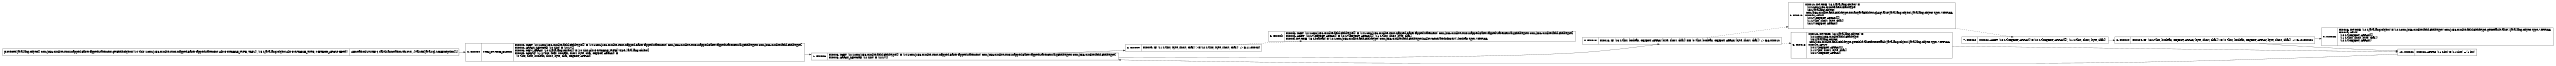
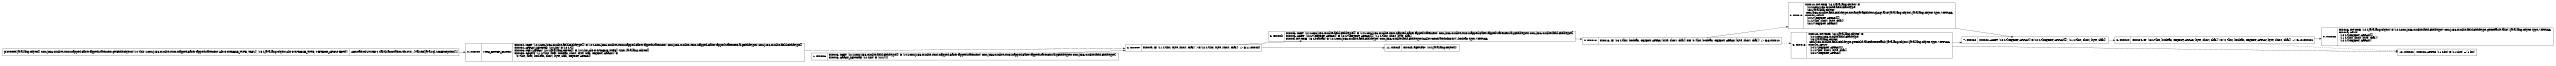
(1820, 10) -> (1820, 10)
(1747, 32) -> (1747, 32)
(1983, 32) -> (1983, 32)
(1269, 43) -> (1269, 43)
none -> (1956, 43)
none -> (1422, 48)
(2328, 48) -> (2328, 48)
(497, 52) -> (497, 52)
(807, 54) -> (964, 50)
(1388, 57) -> (1578, 39)
(1759, 63) -> none
